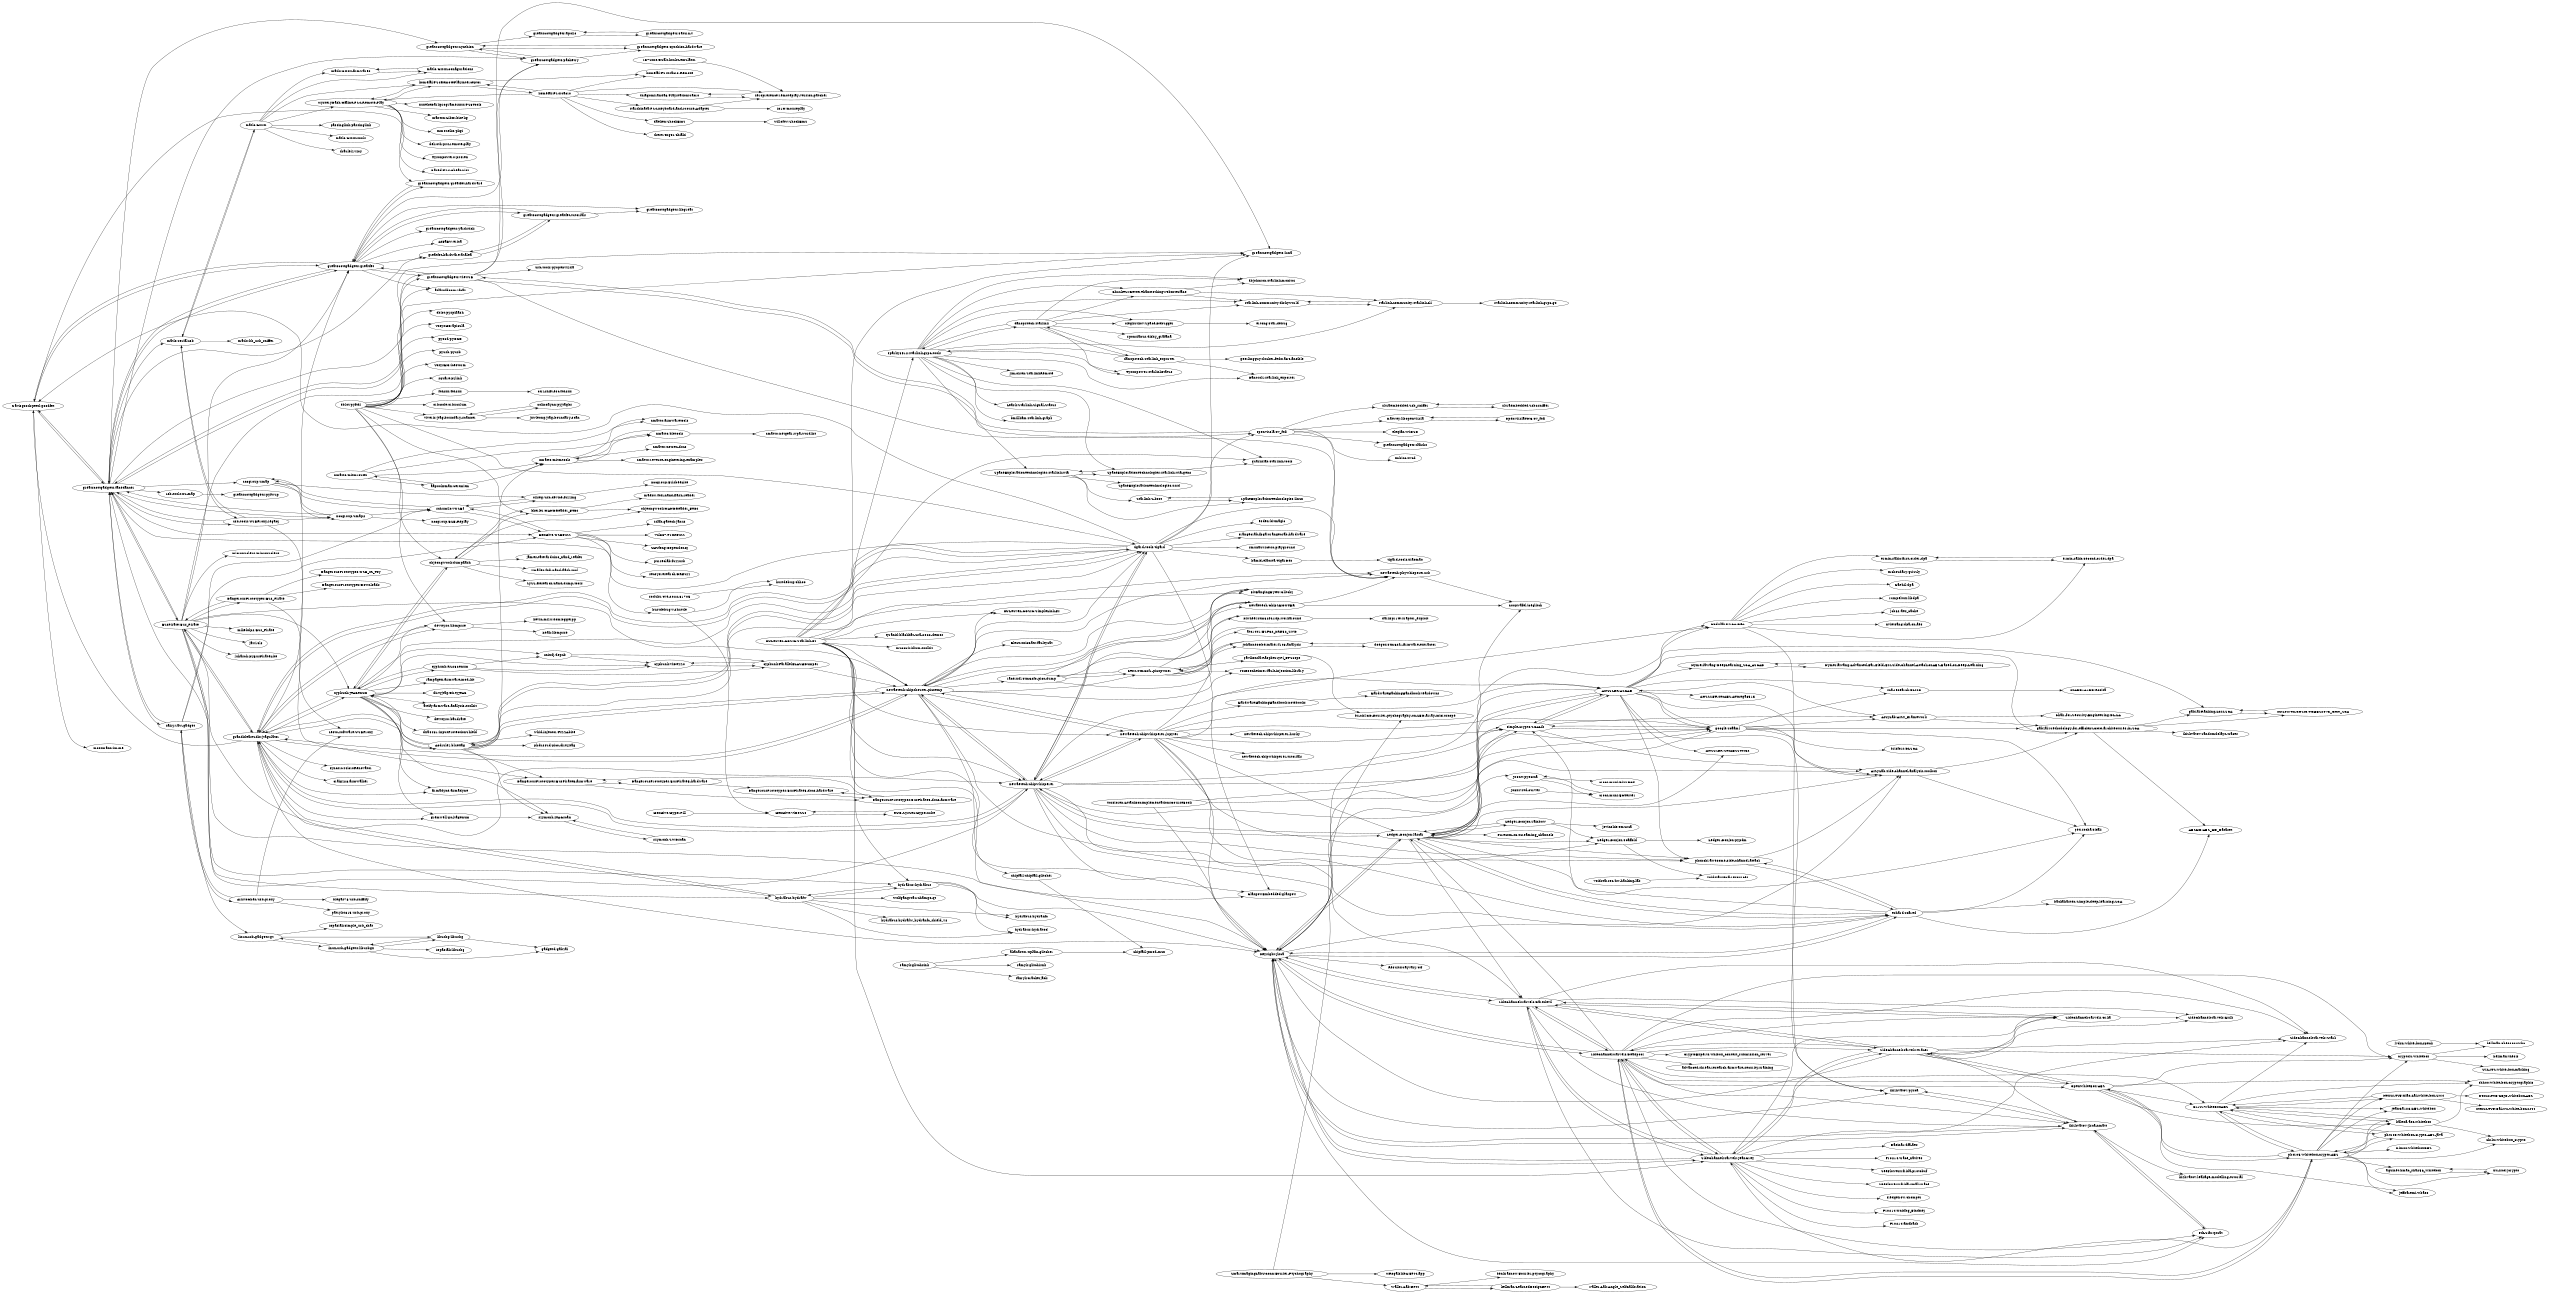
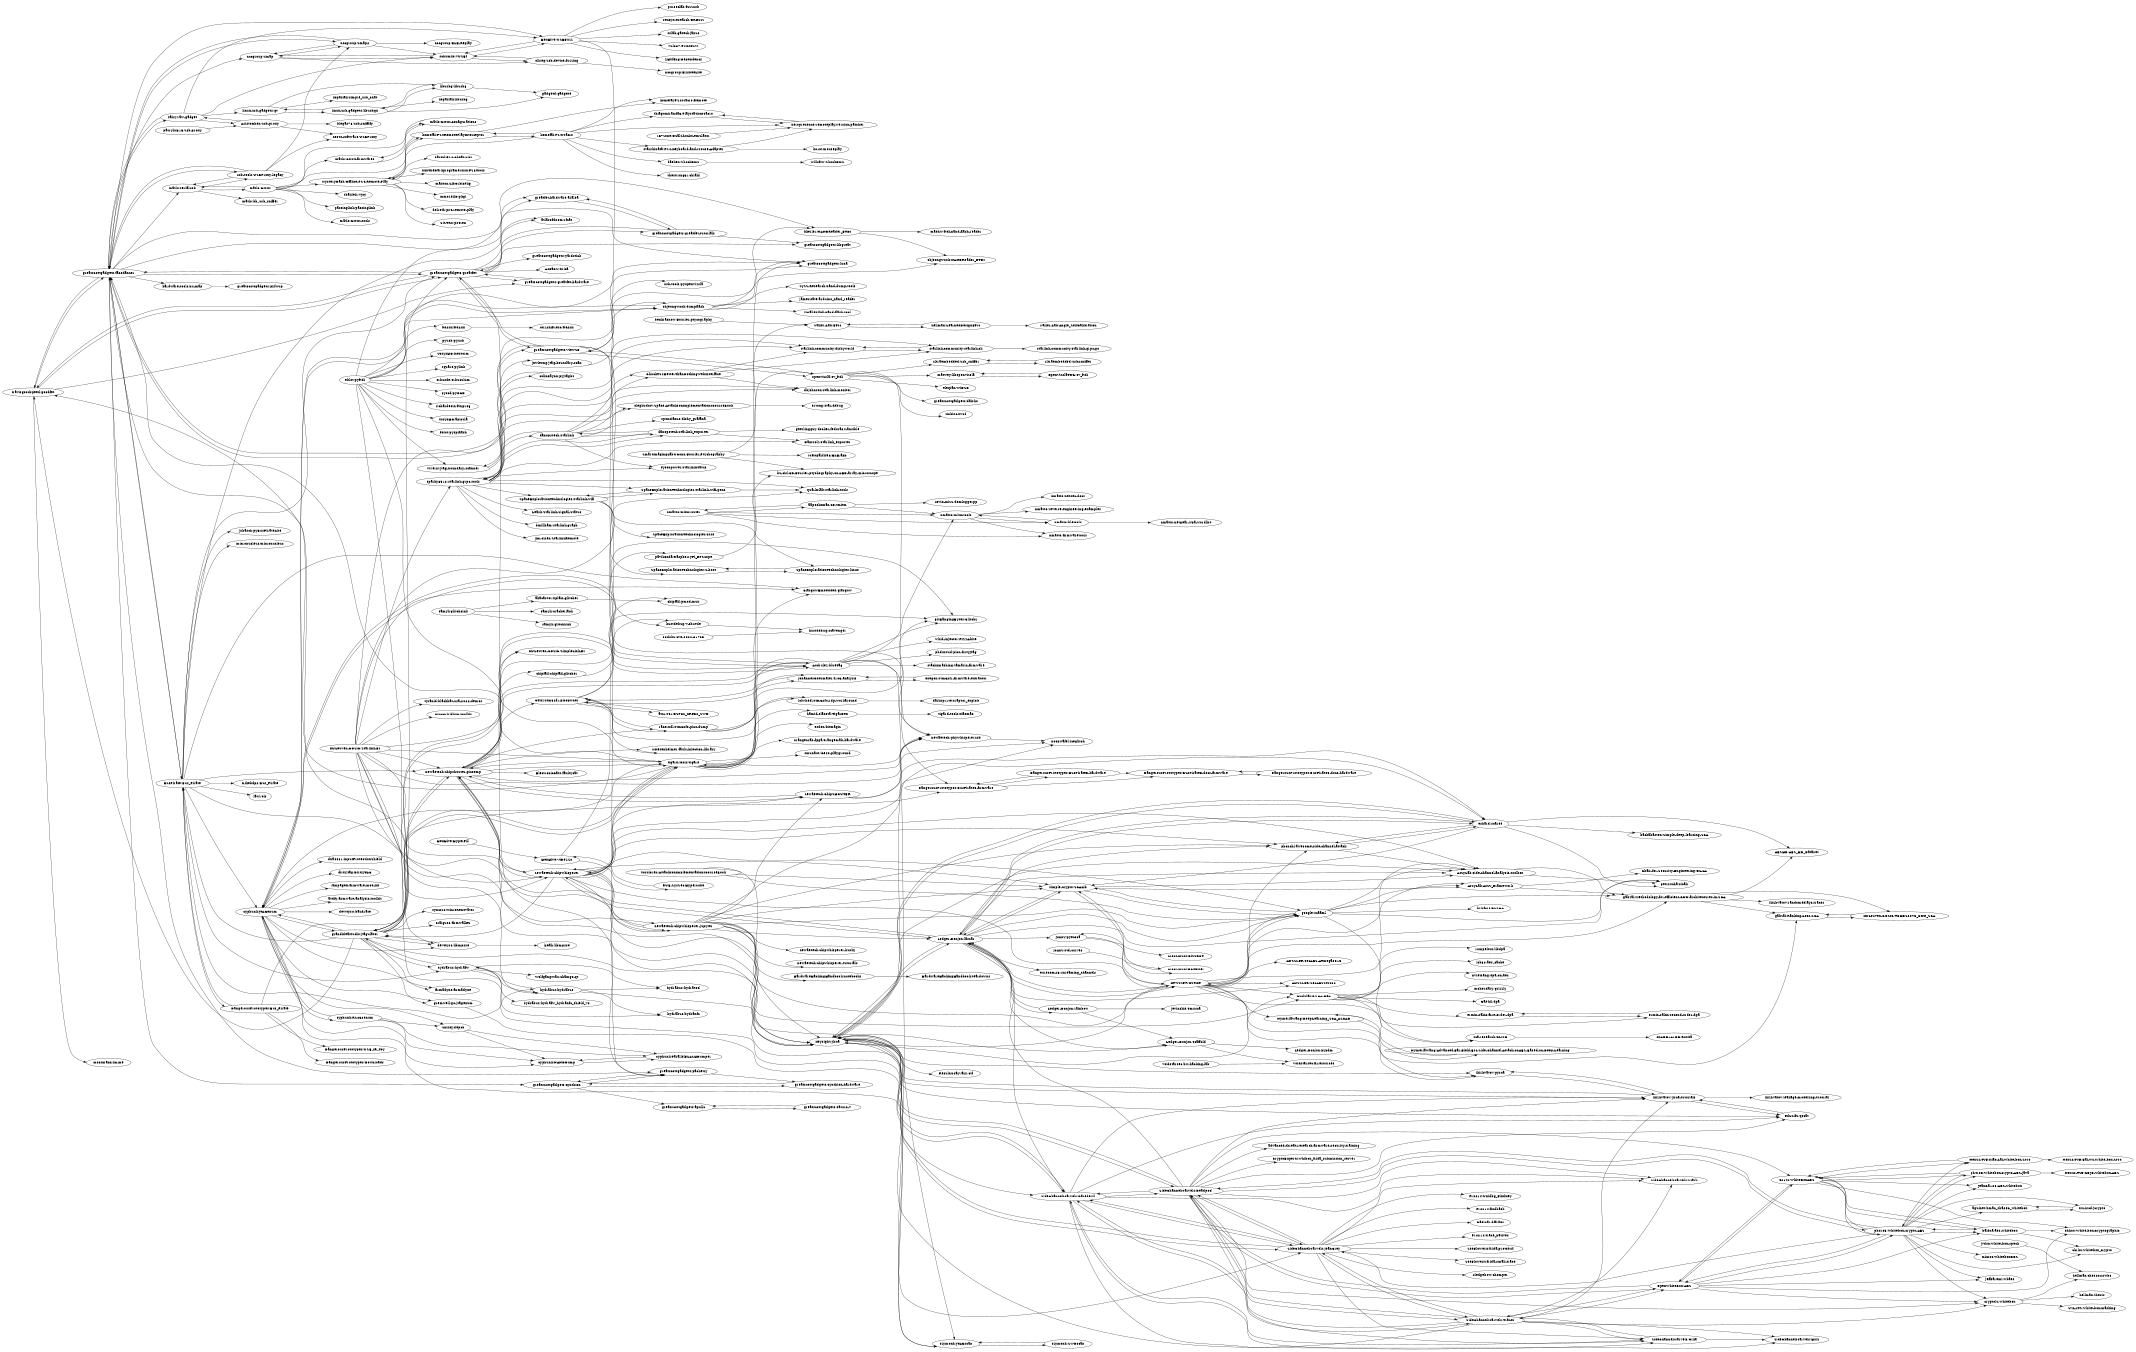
(450, 157) -> (453, 223)
(1149, 324) -> (684, 406)
none -> (453, 406)
none -> (568, 446)
(181, 494) -> (183, 287)
(1149, 499) -> (684, 570)
(489, 532) -> (616, 314)
(791, 582) -> (828, 631)
(498, 623) -> (889, 504)
(670, 664) -> (557, 1063)
none -> (956, 665)
(849, 677) -> (567, 762)
(217, 680) -> none
(728, 714) -> (610, 724)
(1550, 753) -> (1131, 931)
(726, 786) -> none
(630, 825) -> none
(302, 906) -> (220, 127)
(555, 949) -> (557, 94)
(1728, 1055) -> (1314, 1159)
(2261, 1073) -> (1735, 1232)
(2459, 1096) -> (2046, 1173)
(2088, 1126) -> (1674, 1098)
(1405, 1274) -> (828, 455)
(1461, 1282) -> (763, 323)
